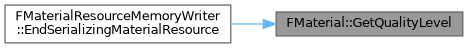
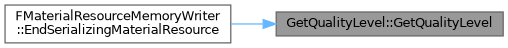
(370, 24) -> (390, 24)
